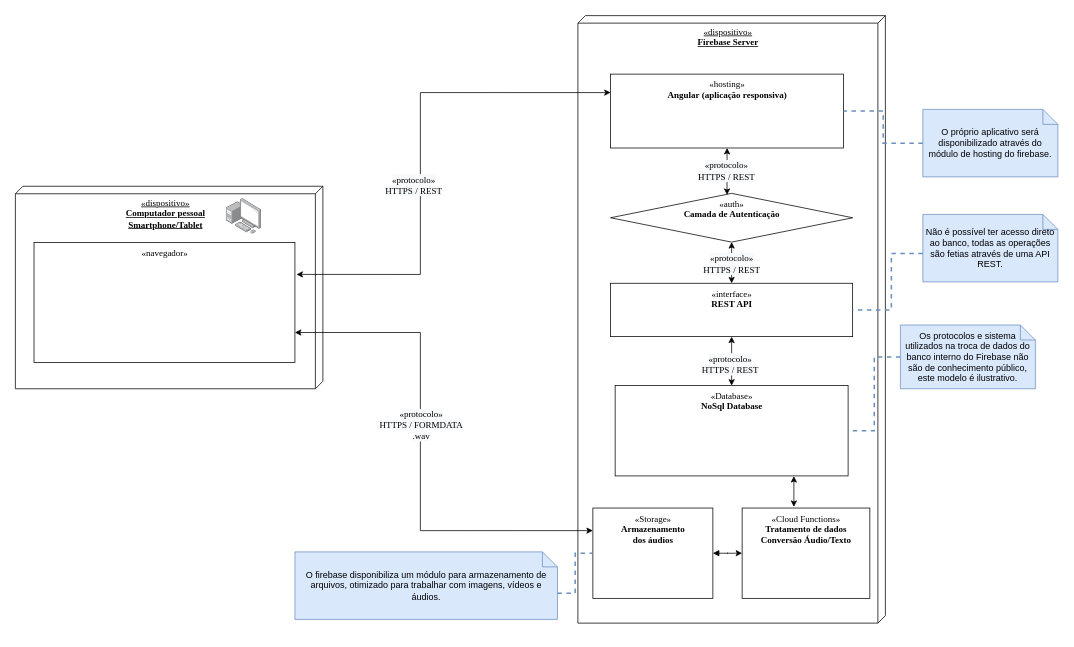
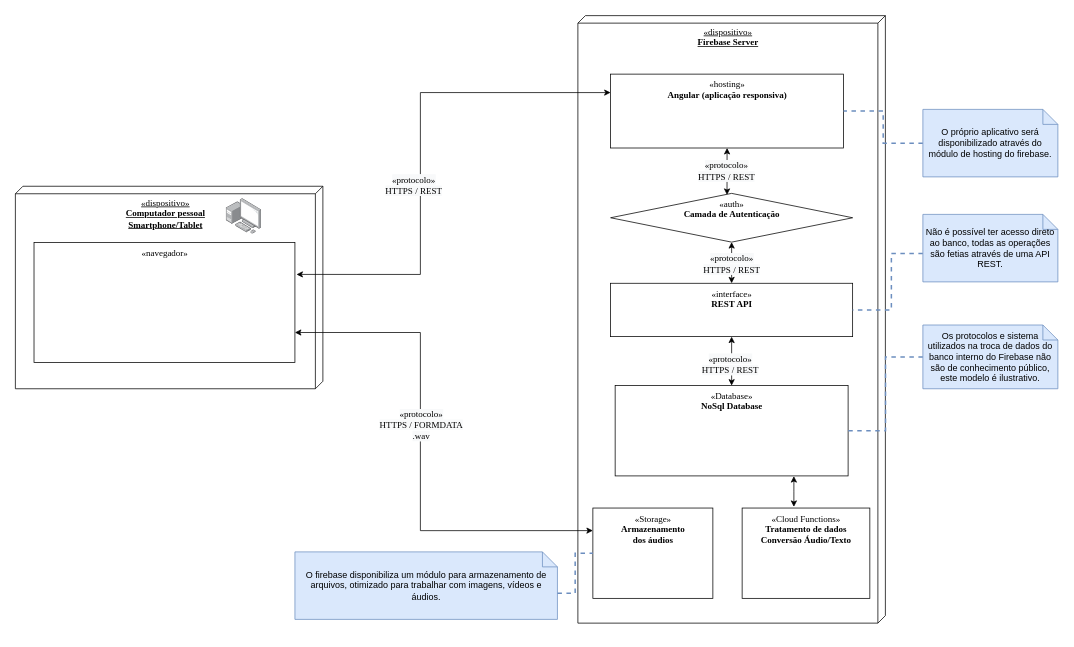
(968, 357) -> (990, 357)
(727, 553) -> none
